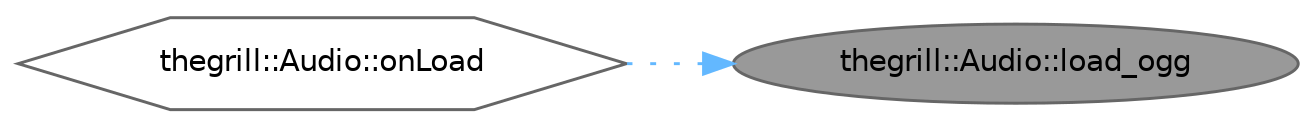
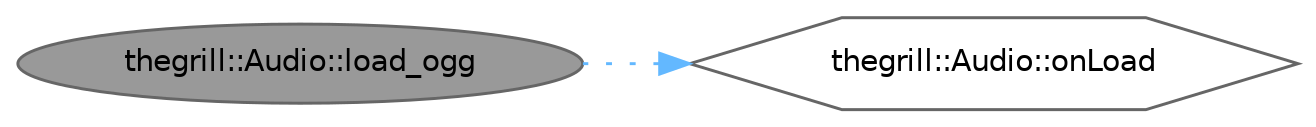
(665, 64) -> (621, 64)
